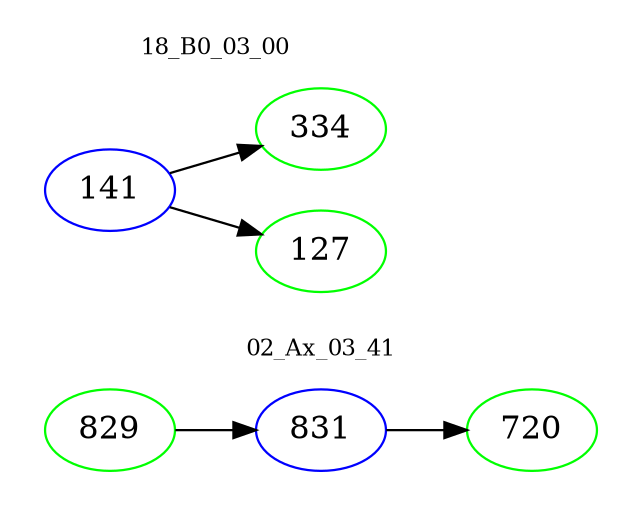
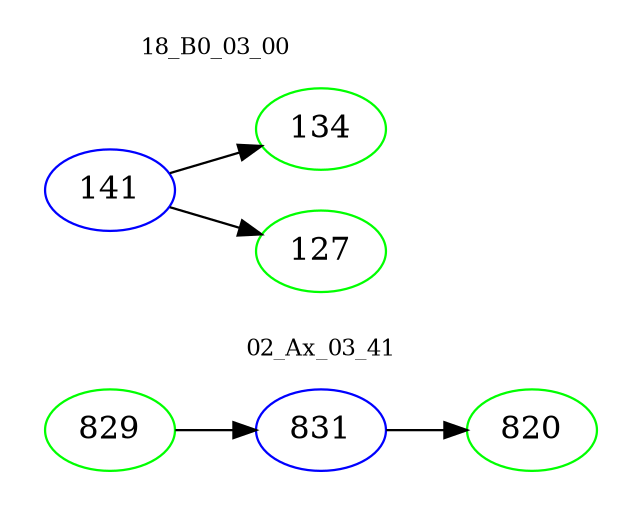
(321, 129) -> (321, 129)
(532, 430) -> (532, 430)
